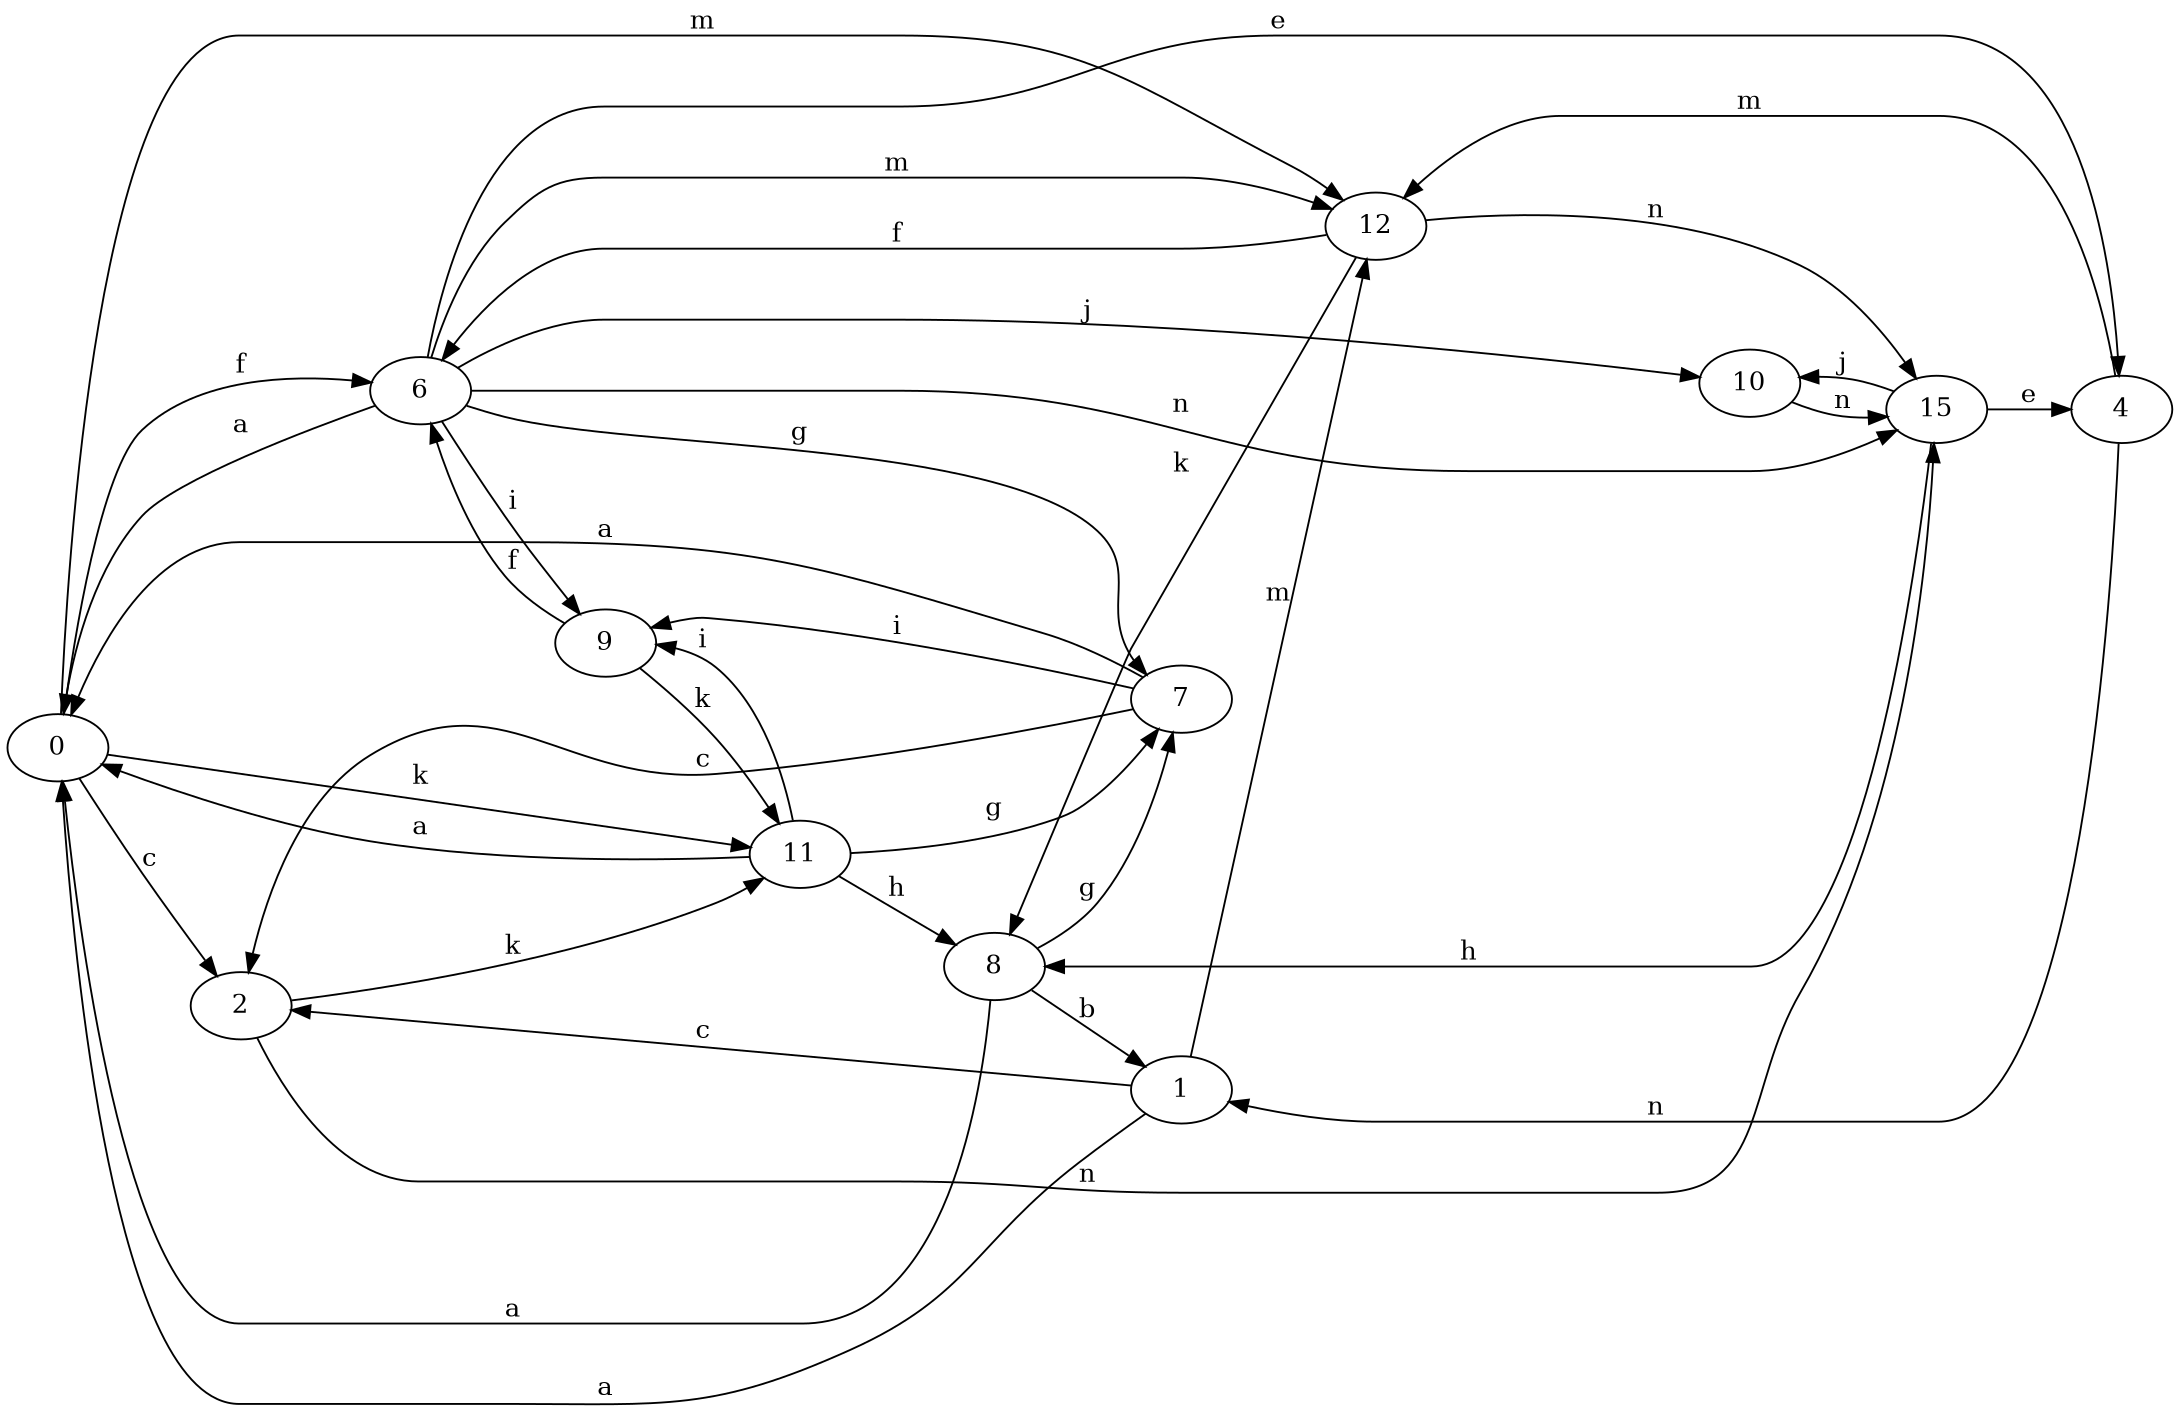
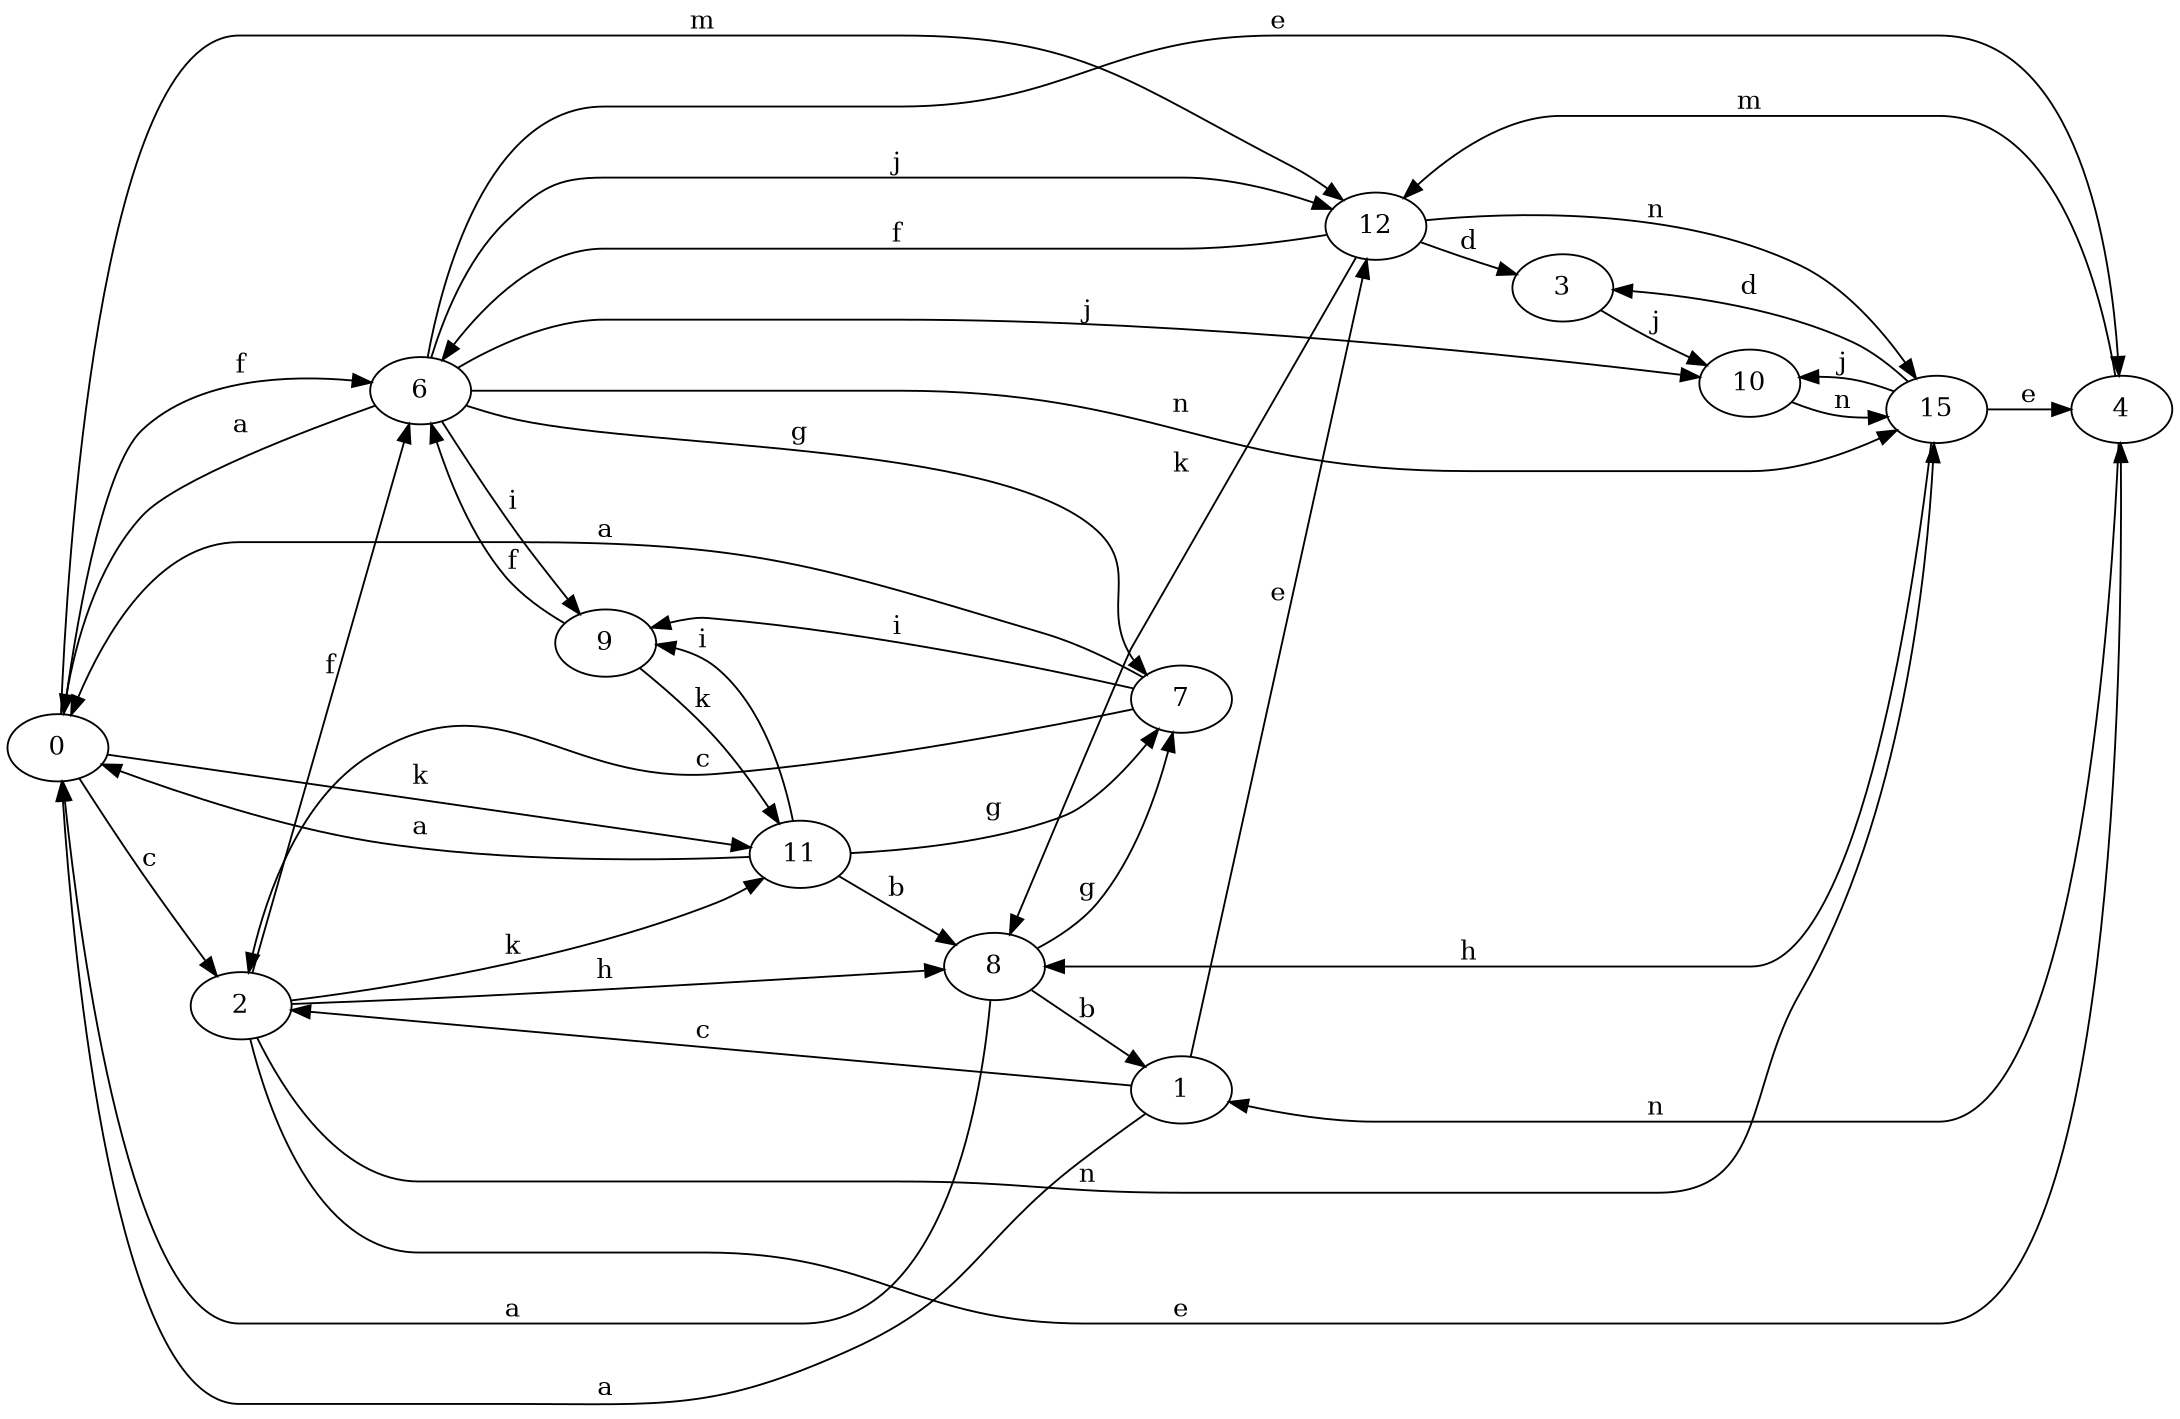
(897, 164) -> (897, 164)
none -> (1563, 288)
(1279, 594) -> (1279, 594)
none -> (328, 707)
(897, 889) -> (897, 889)
none -> (608, 989)
none -> (1487, 1324)
